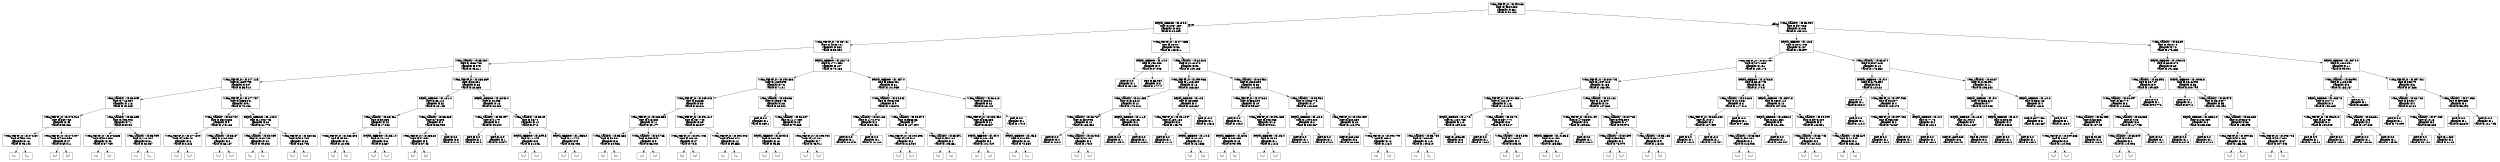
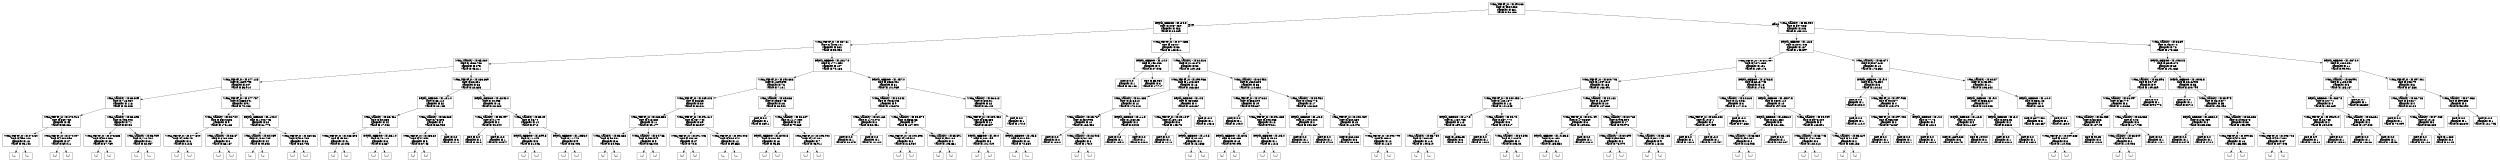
(1139, 140) -> (1139, 140)
